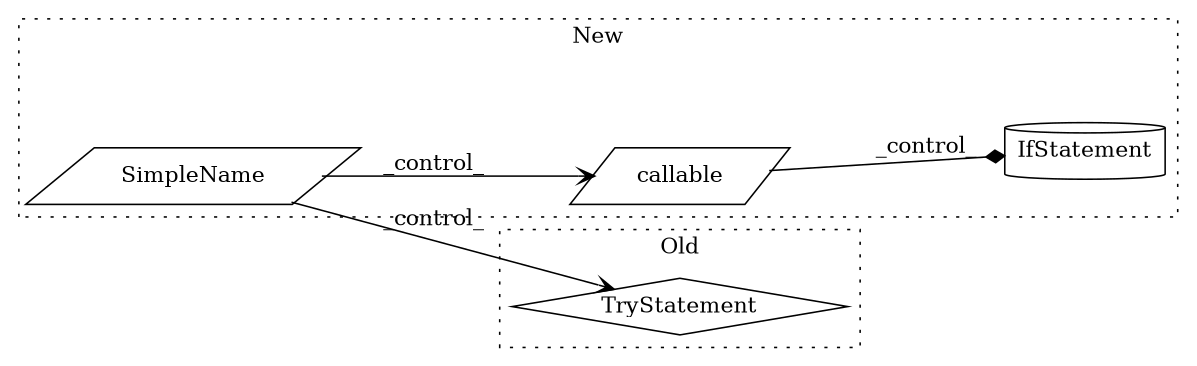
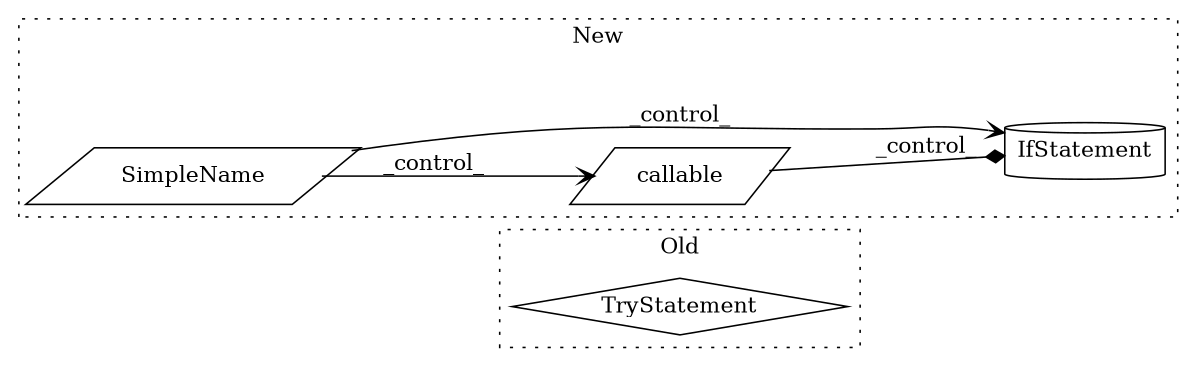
(445, 244) -> (670, 127)
